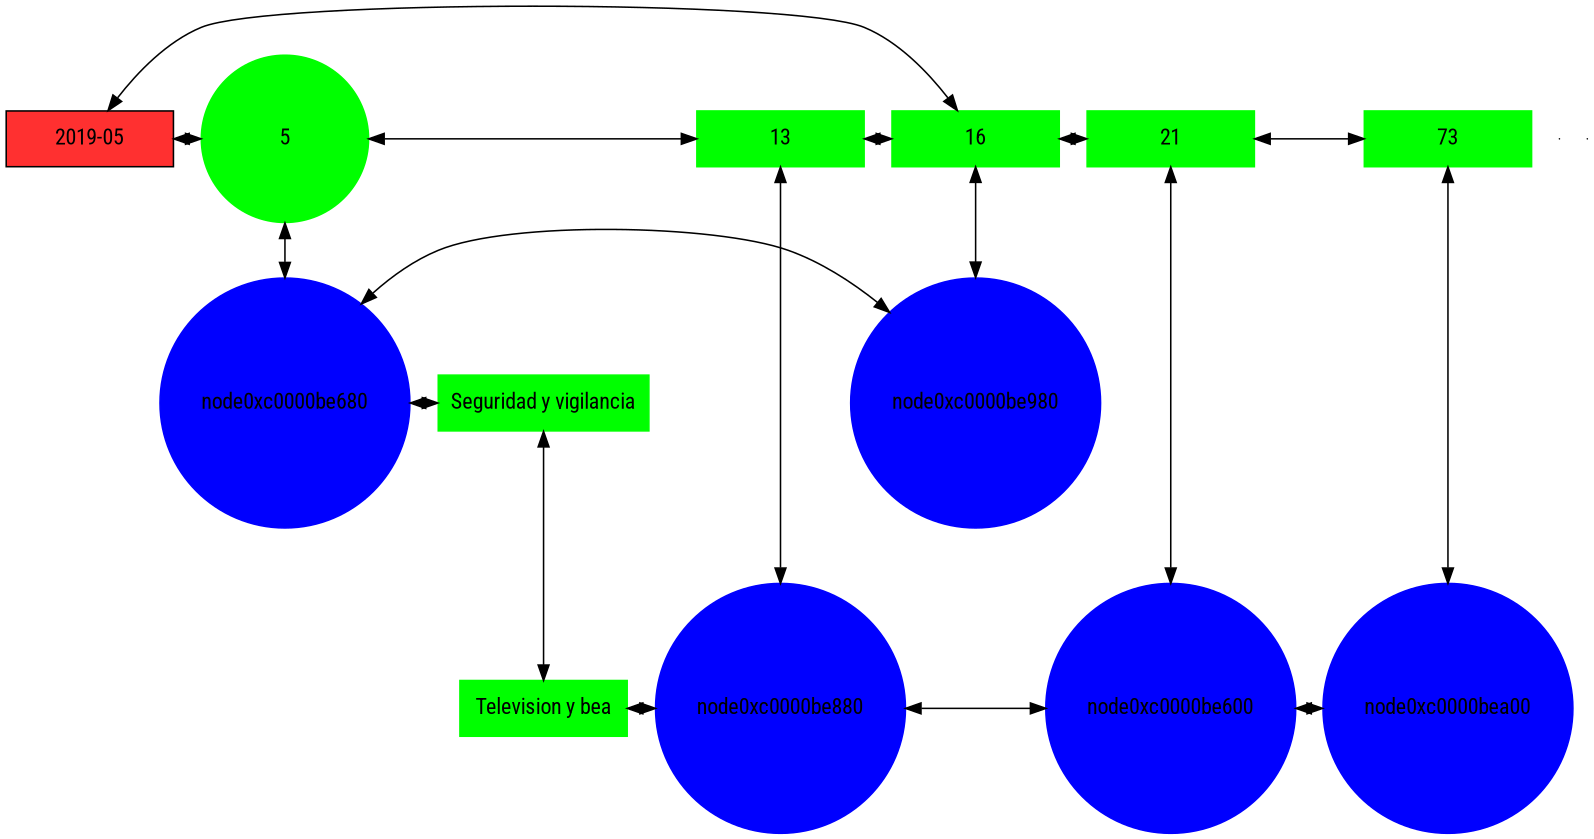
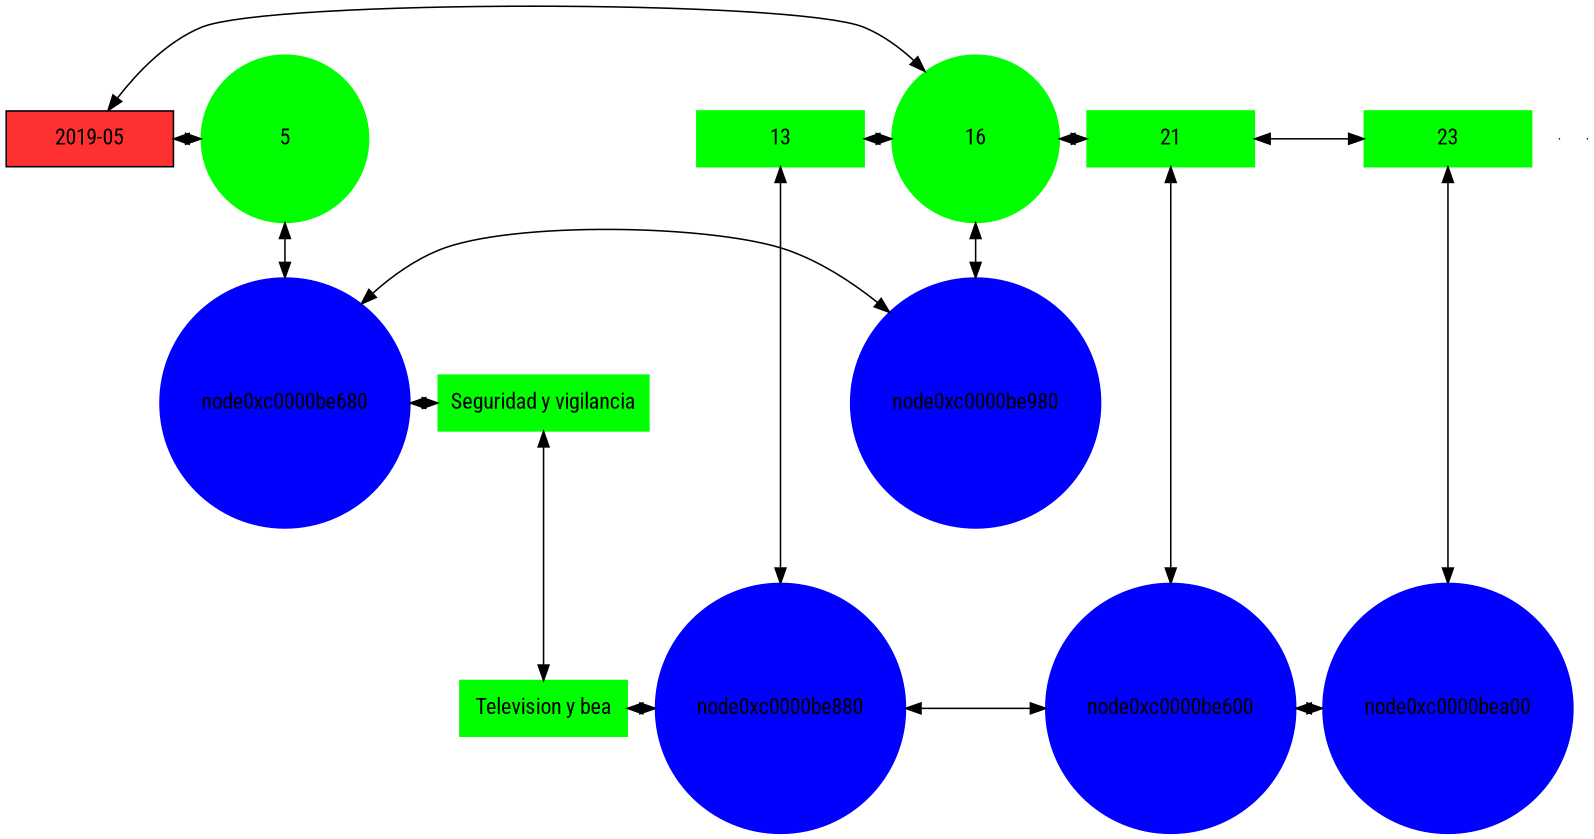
(533, 139) -> none
(976, 139) -> (976, 139)
(1448, 139) -> (1448, 139)
